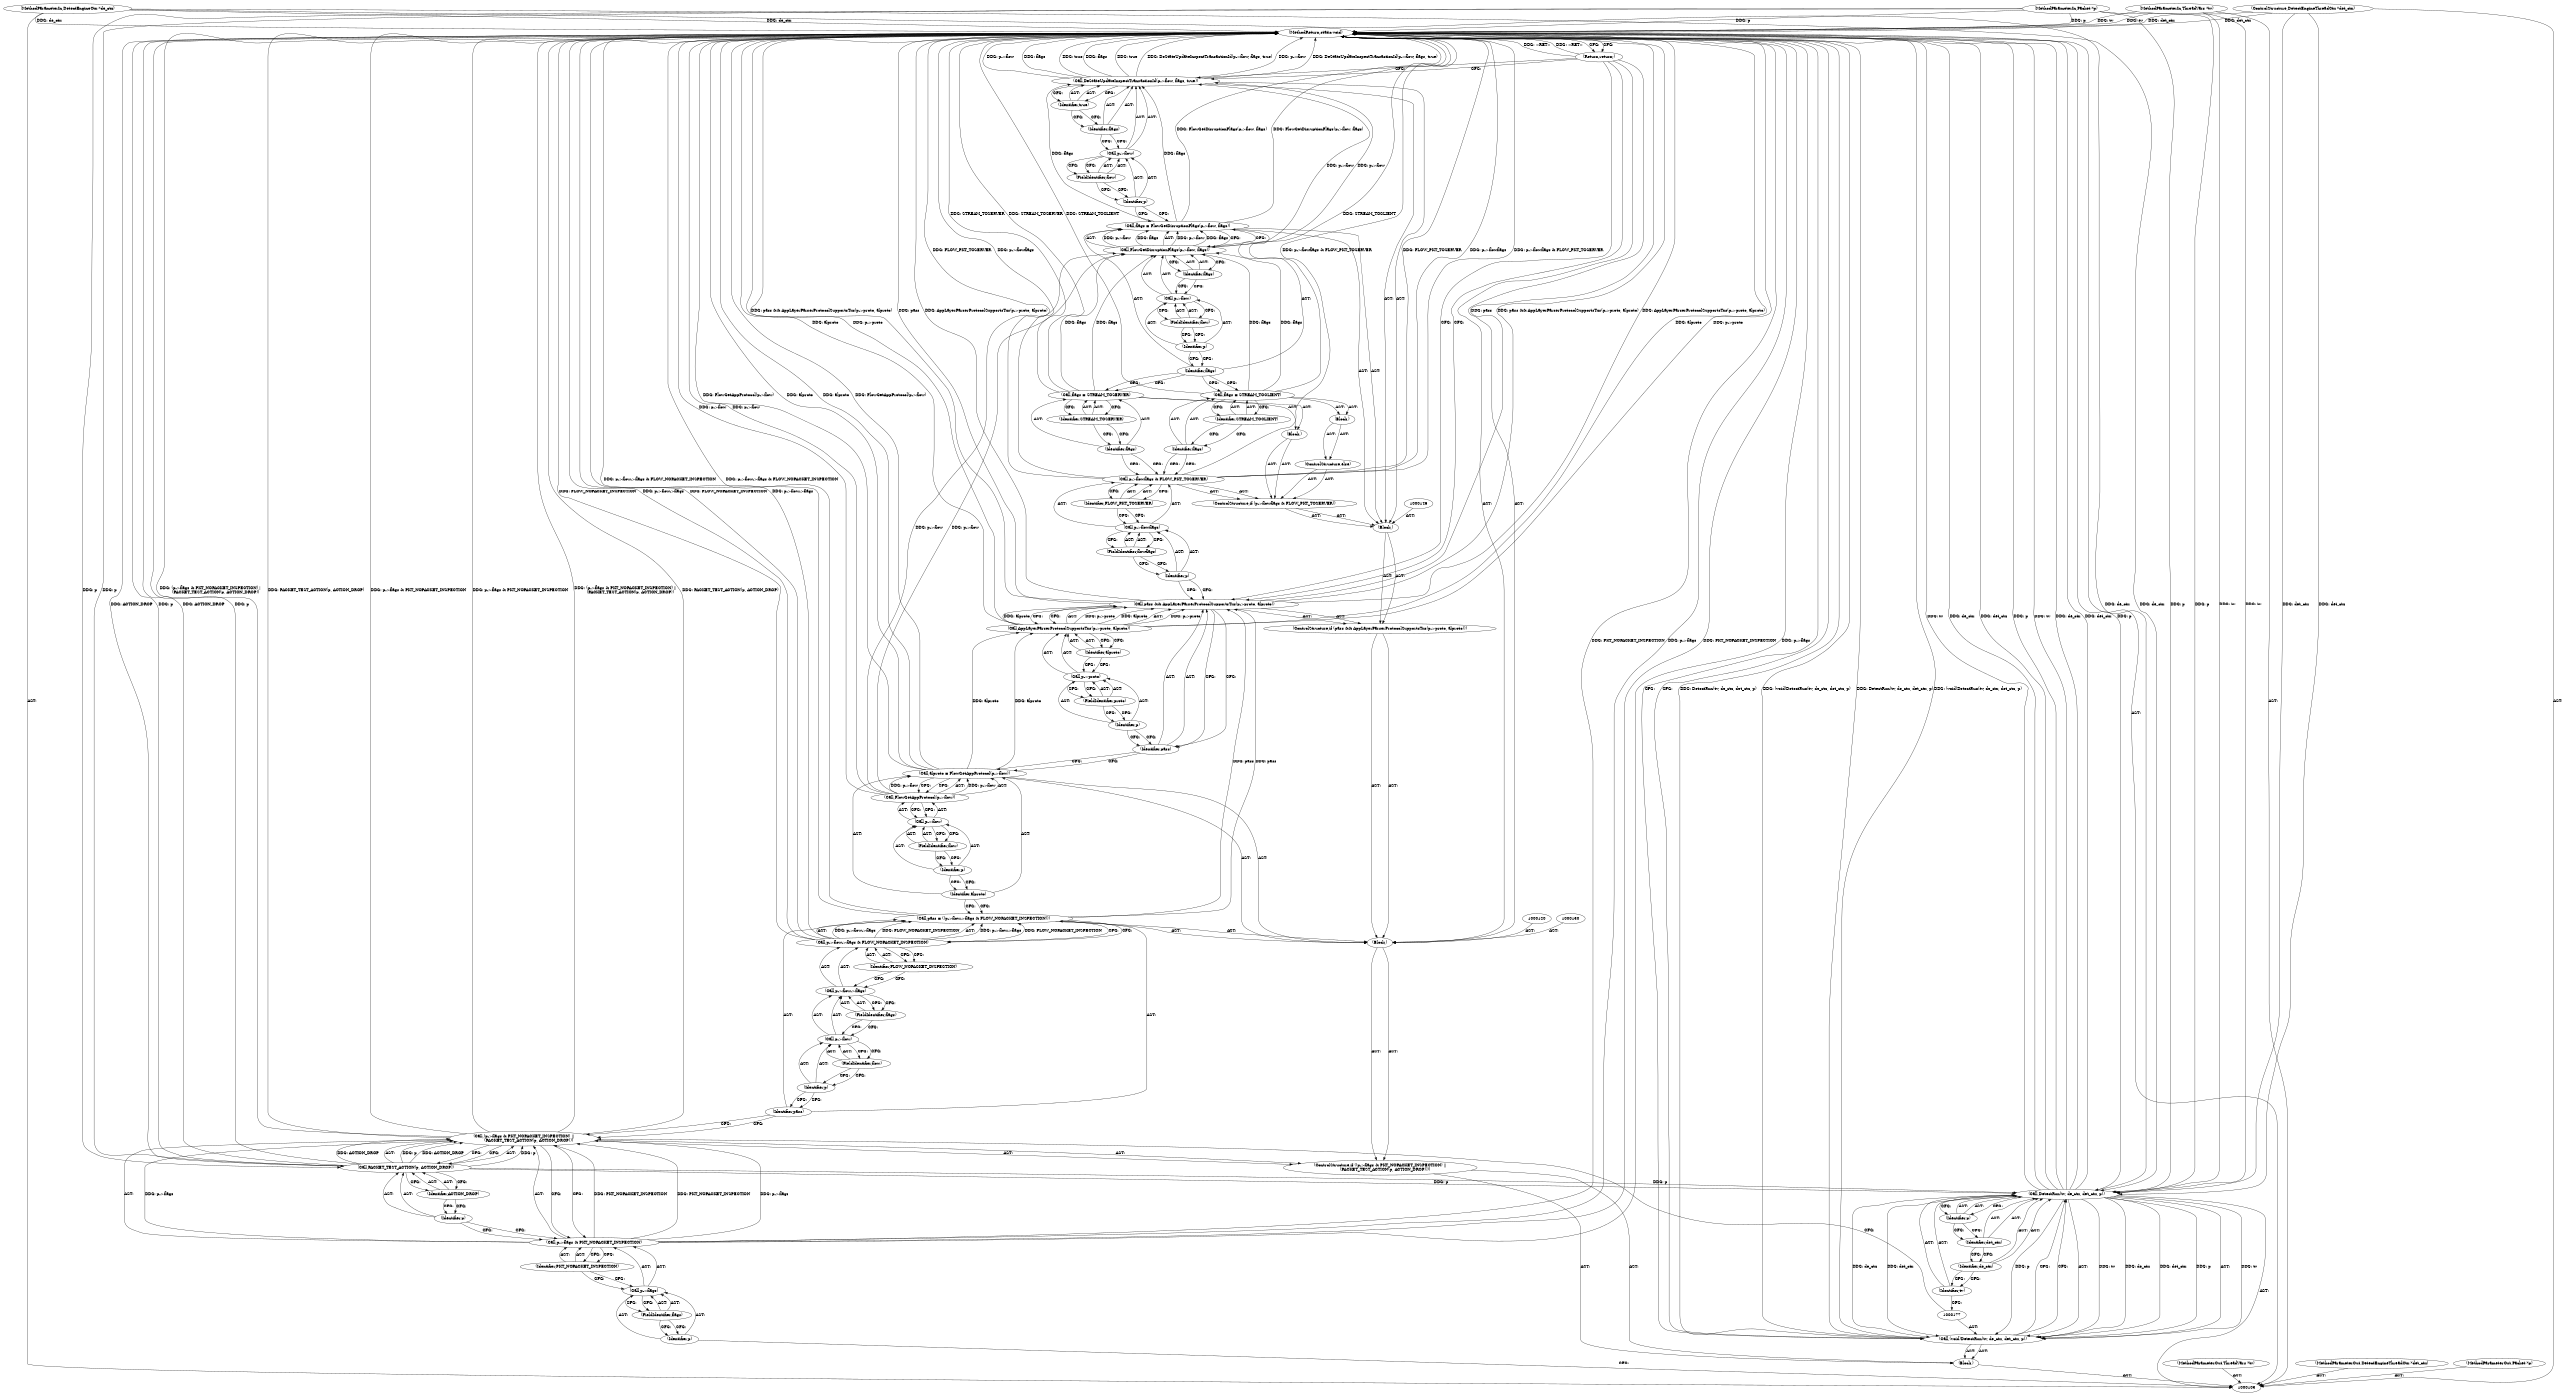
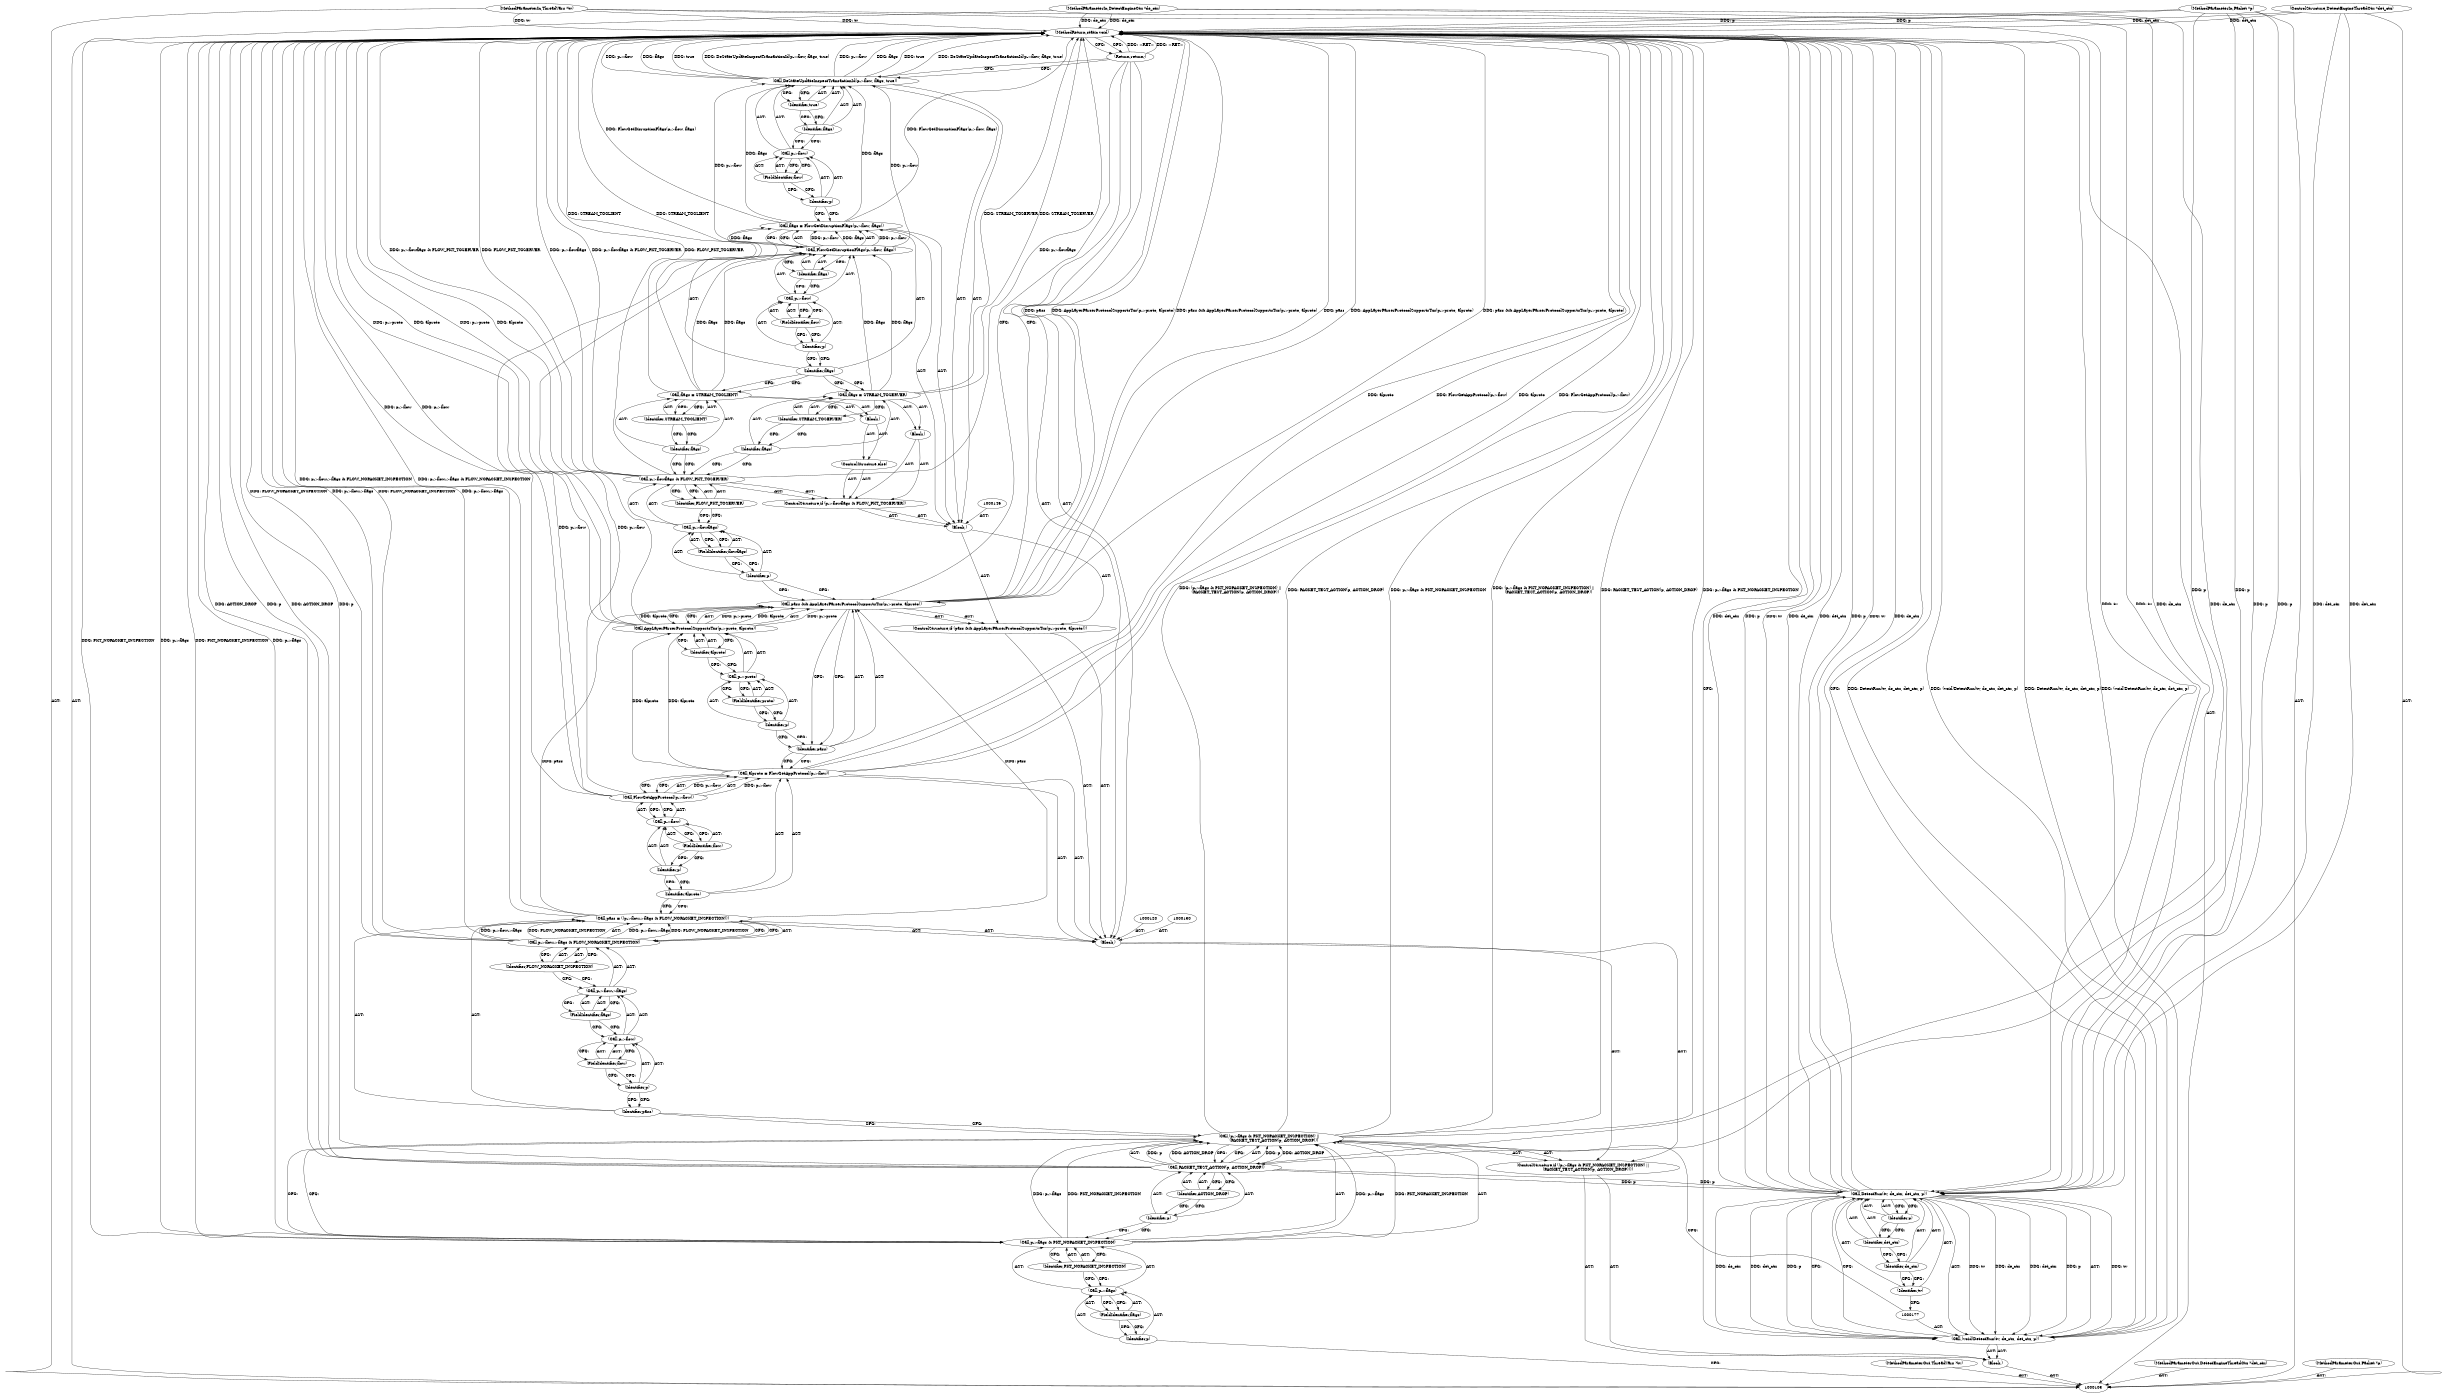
(2260, 1287) -> (2295, 769)
